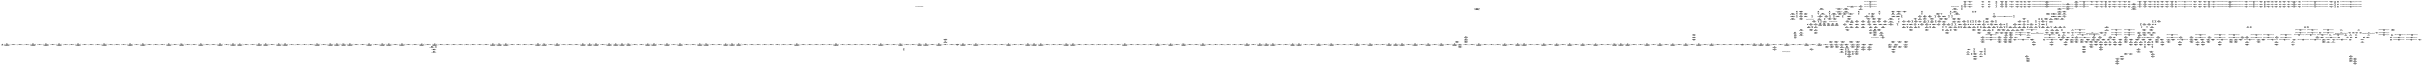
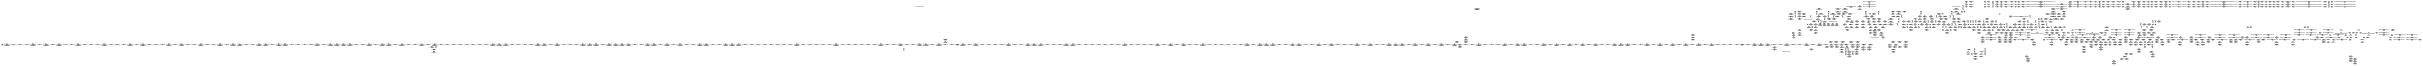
none -> (2085, 7)
